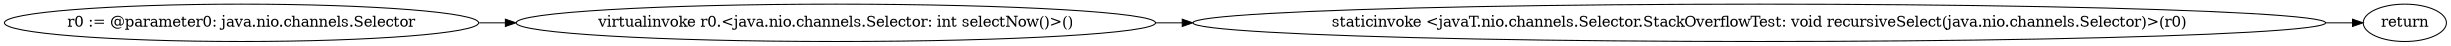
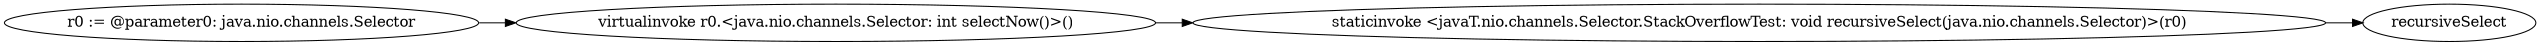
(2405, 23) -> (2449, 23)
